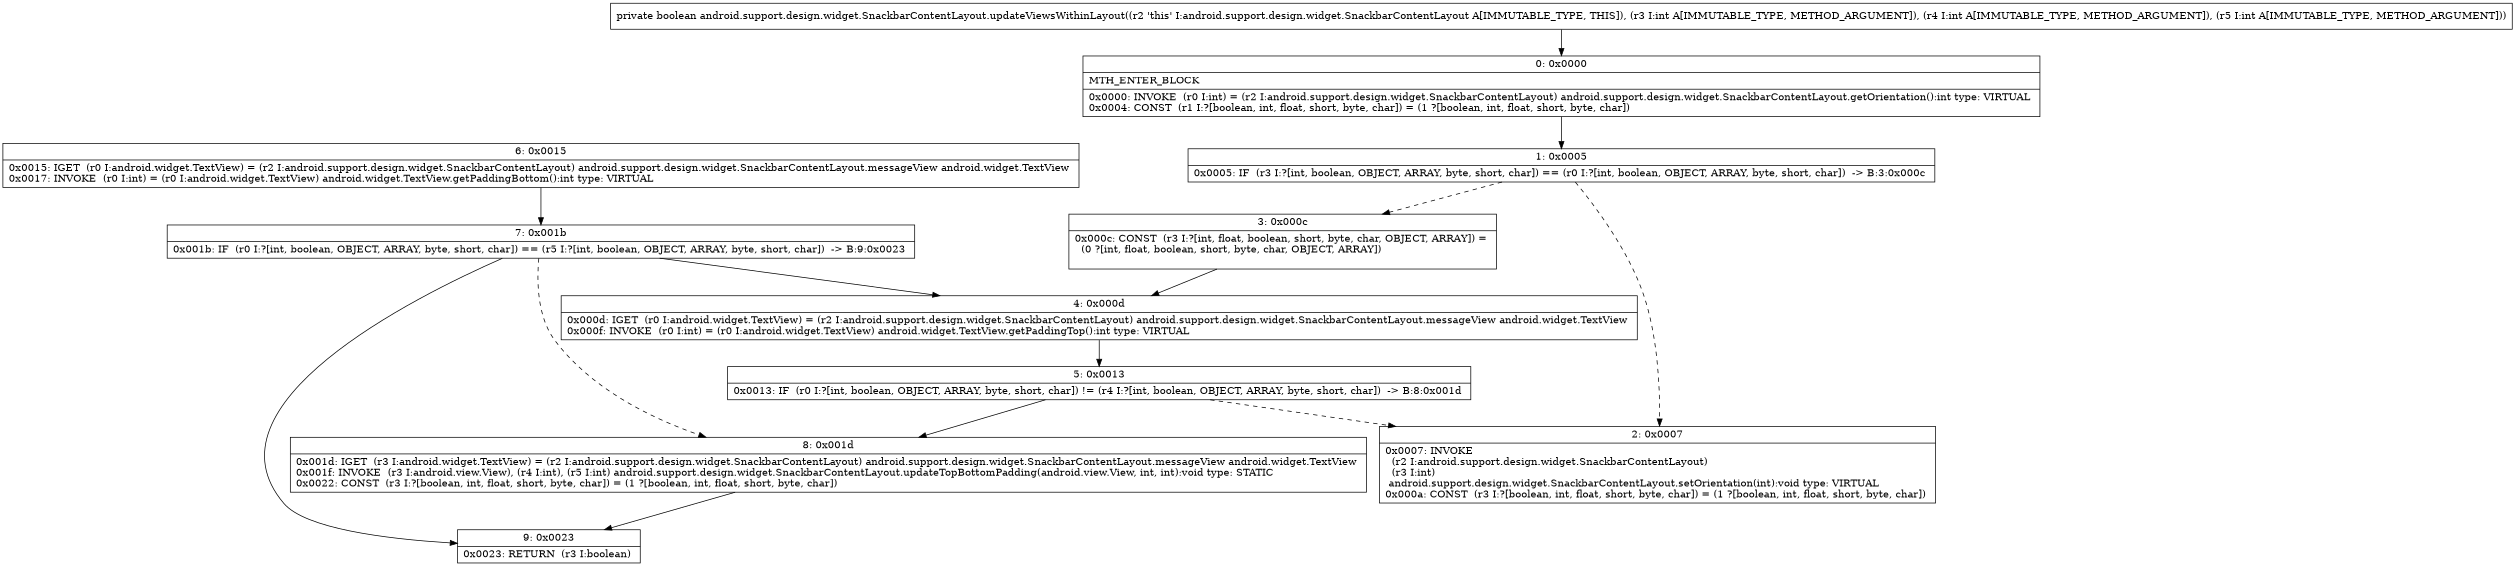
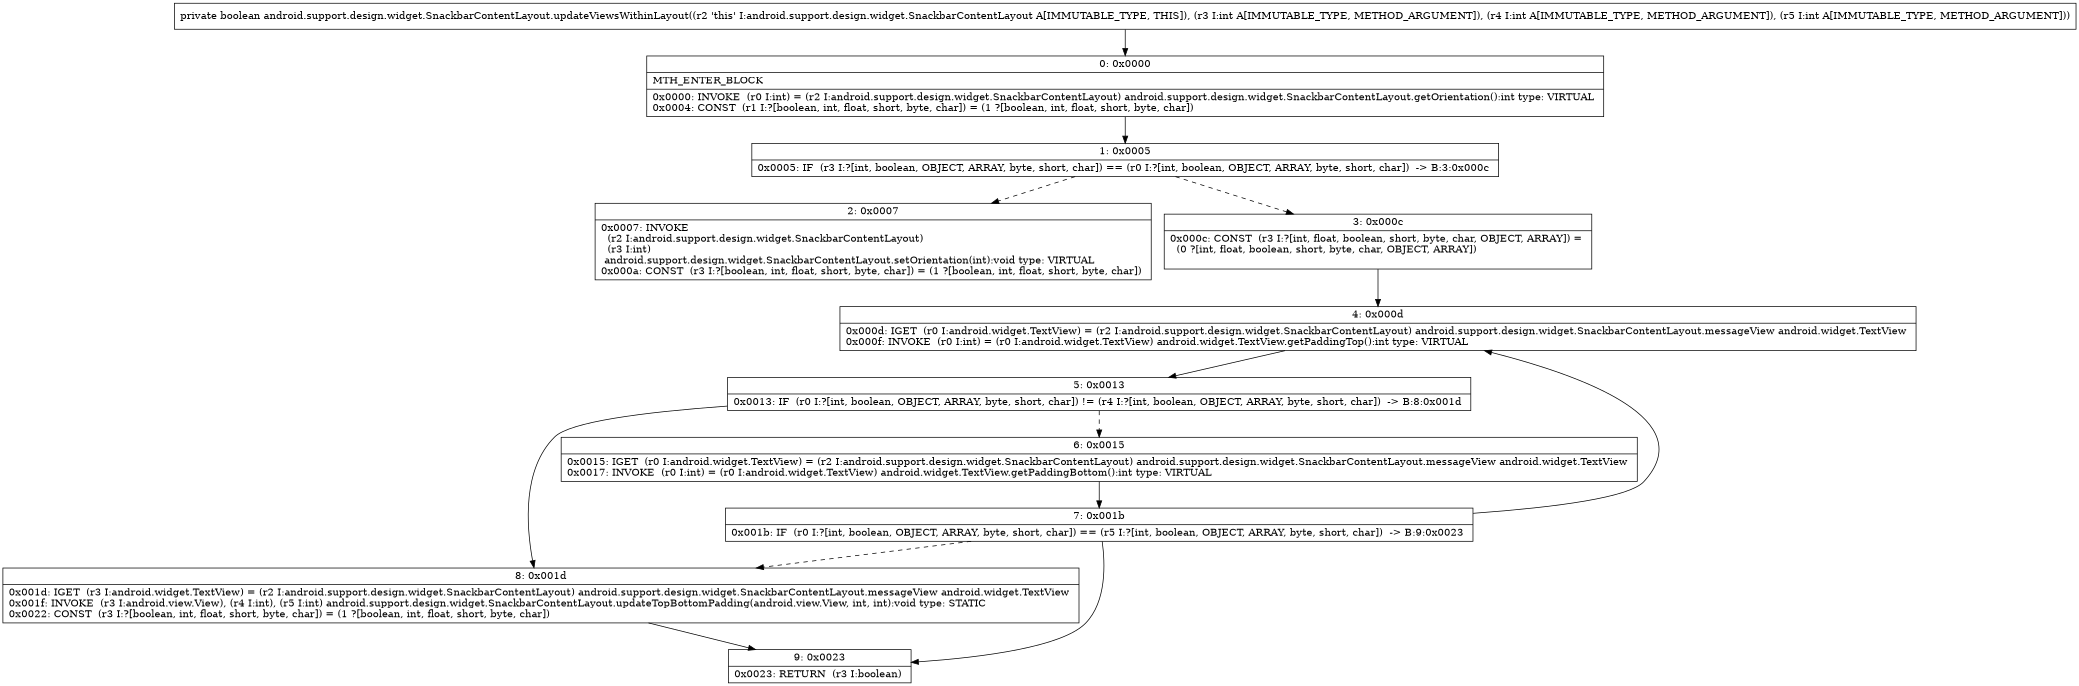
(1299, 413) -> (1099, 420)
